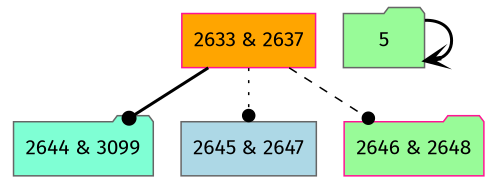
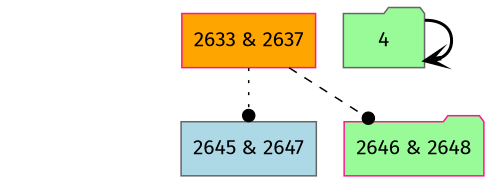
(384, 41) -> (384, 41)
(83, 149) -> none
